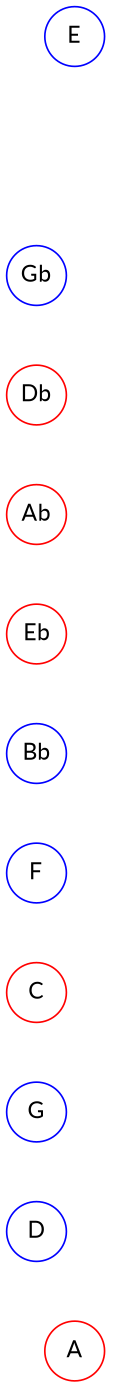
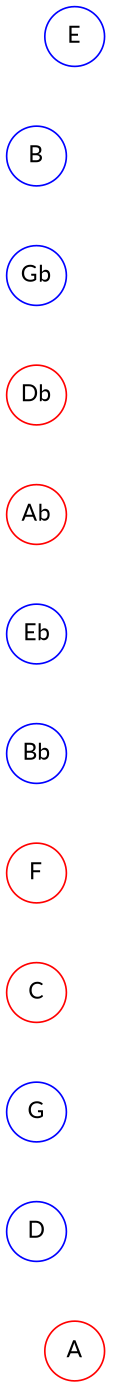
none -> (37, 156)
(37, 634) -> (37, 634)
(37, 873) -> (37, 873)
